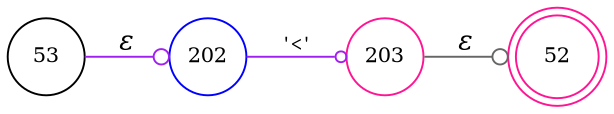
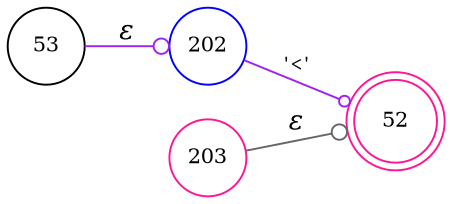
(291, 57) -> (292, 80)
